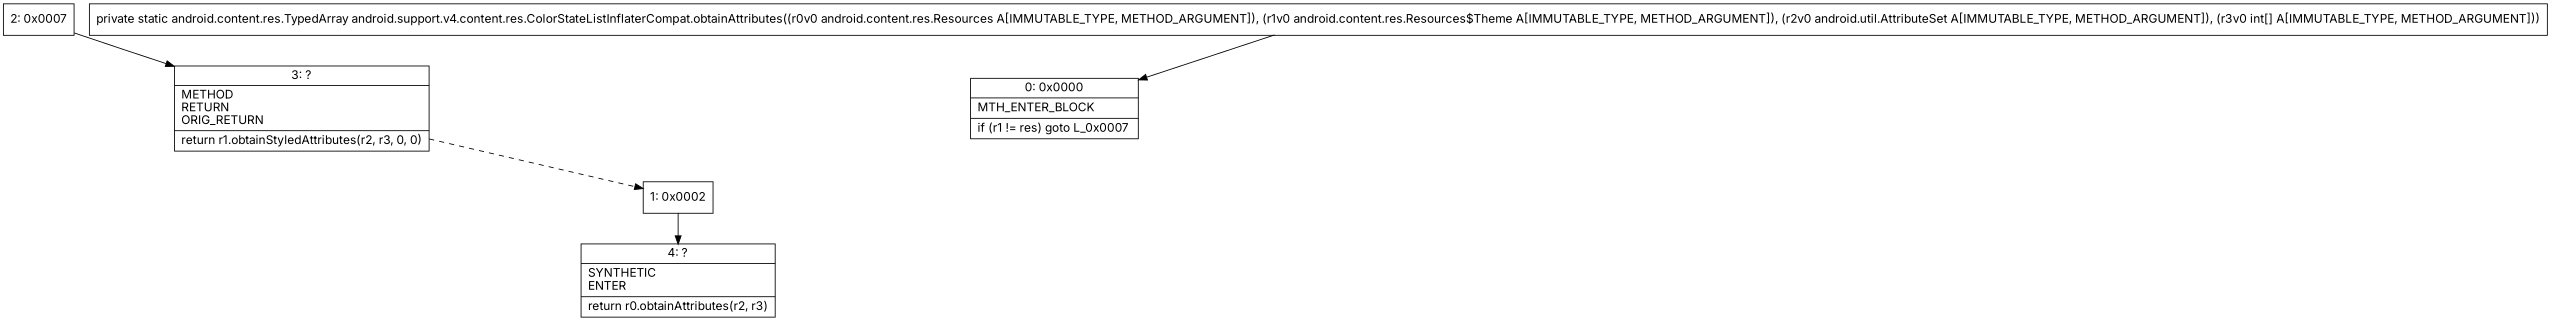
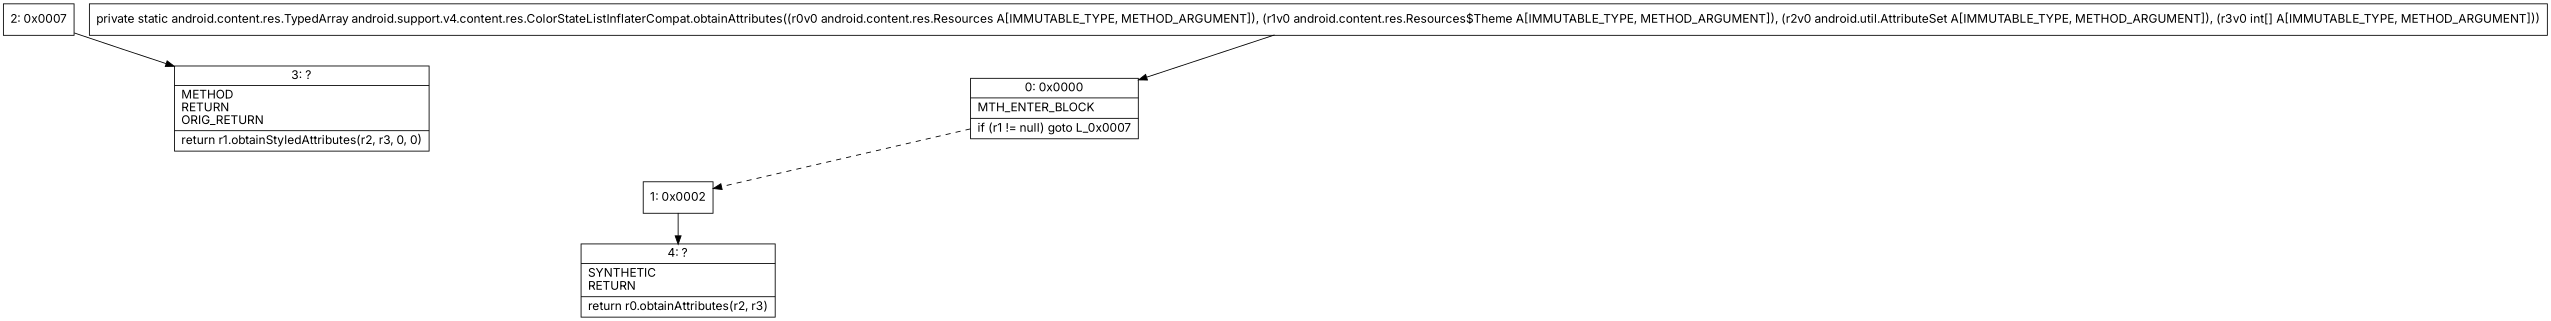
(1053, 128) -> (1054, 128)
(532, 163) -> (846, 158)
(607, 286) -> (612, 286)
